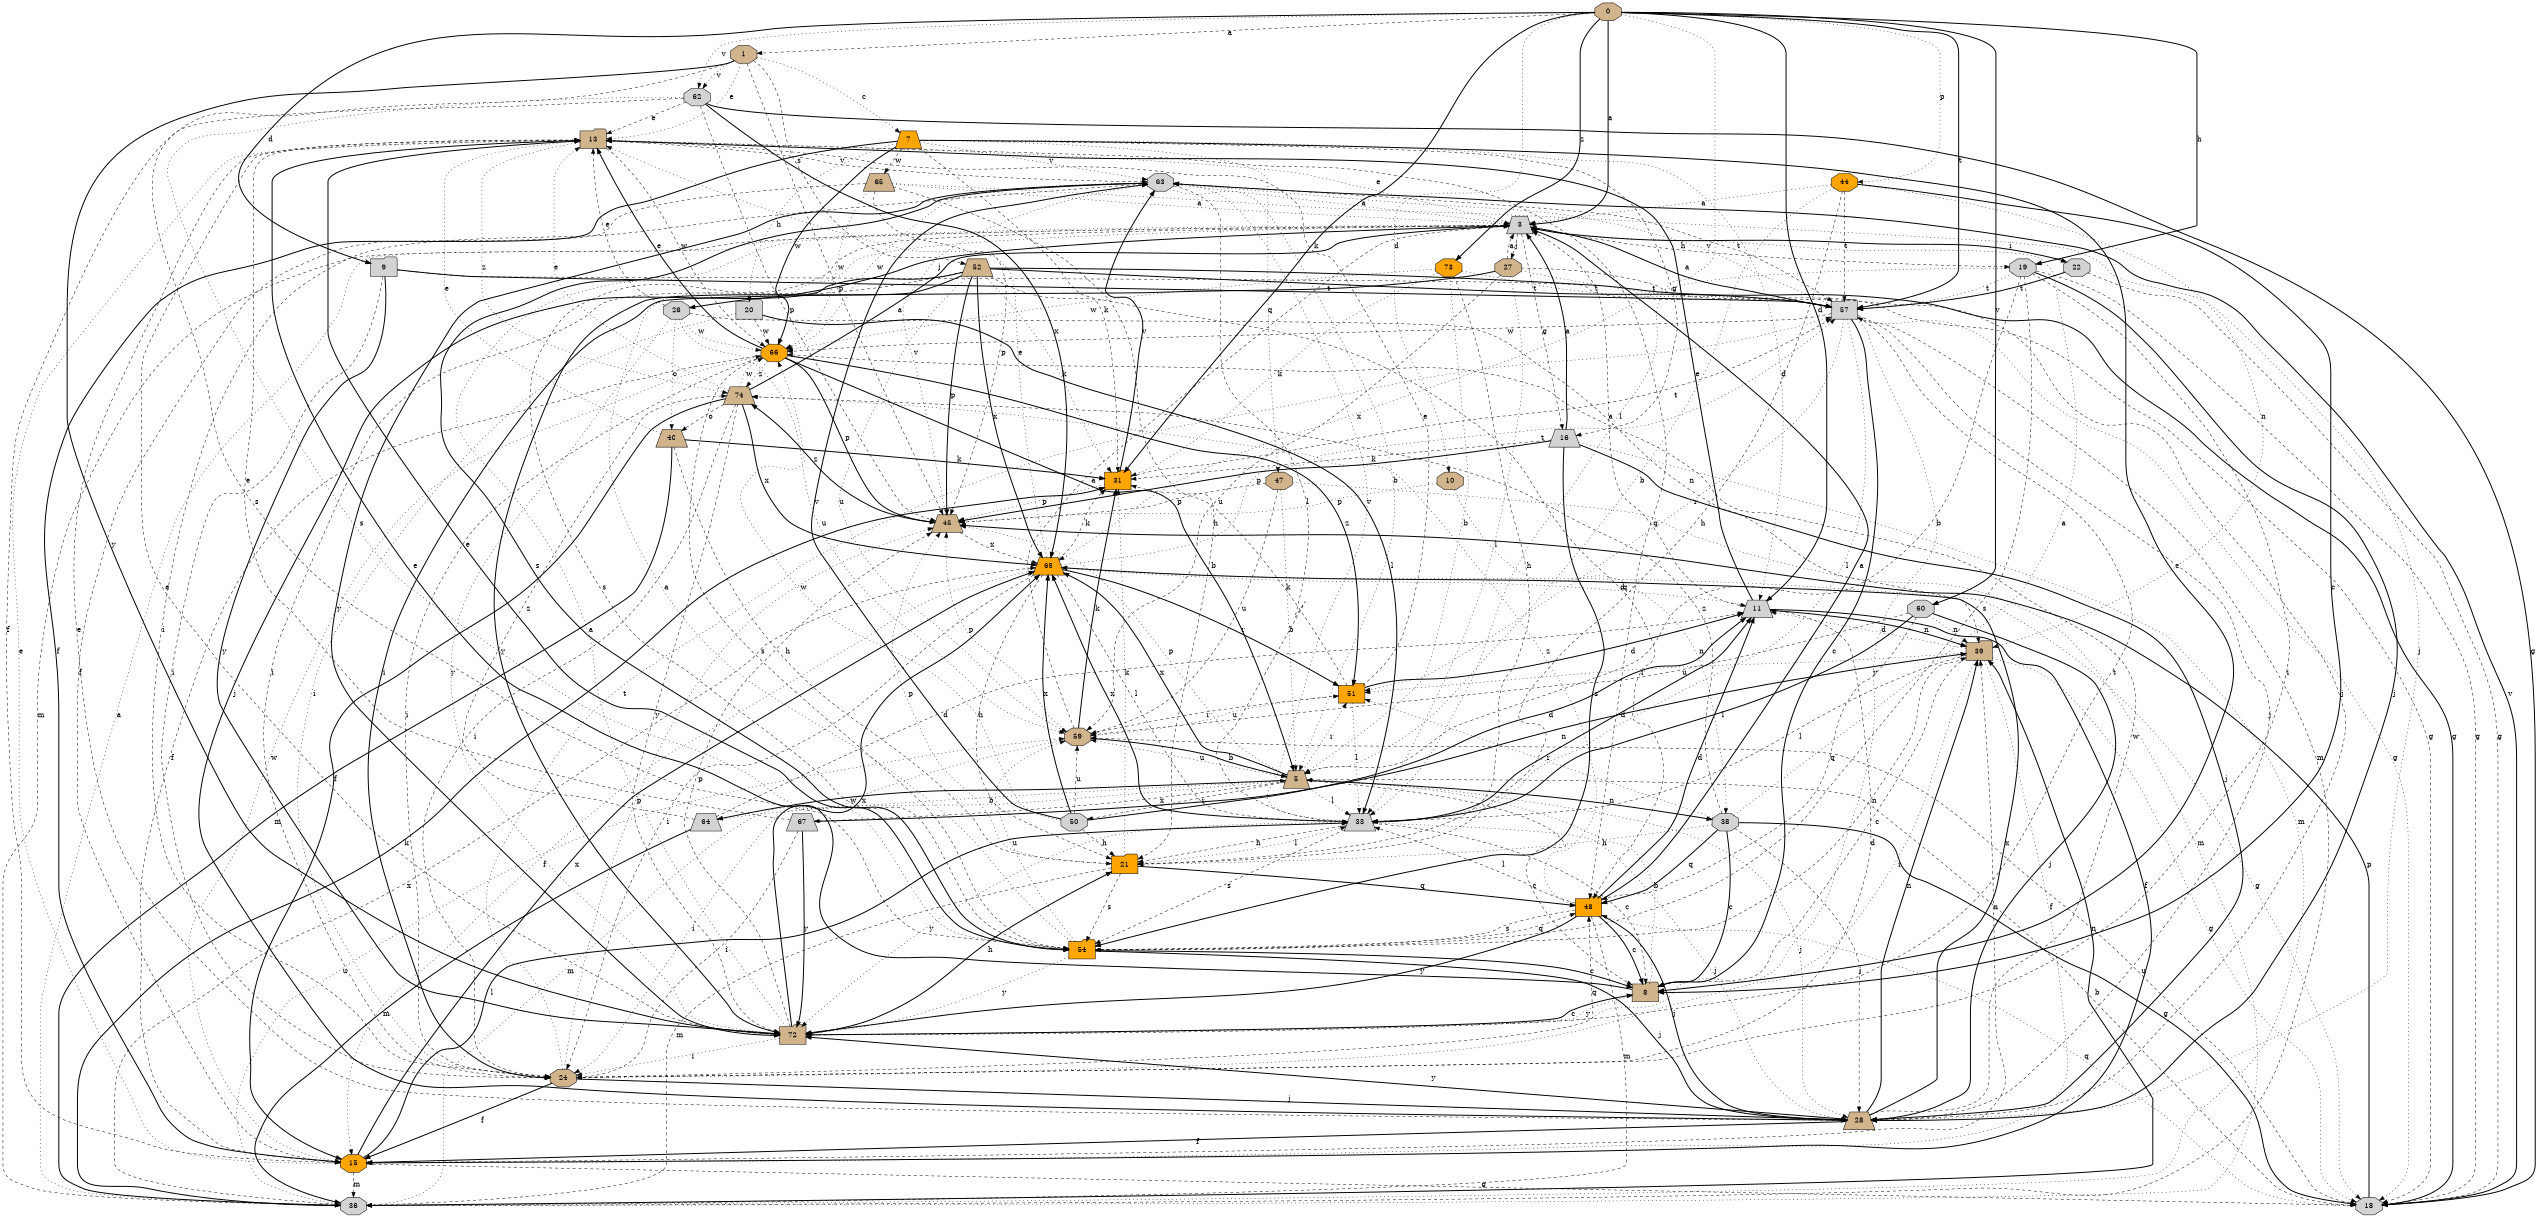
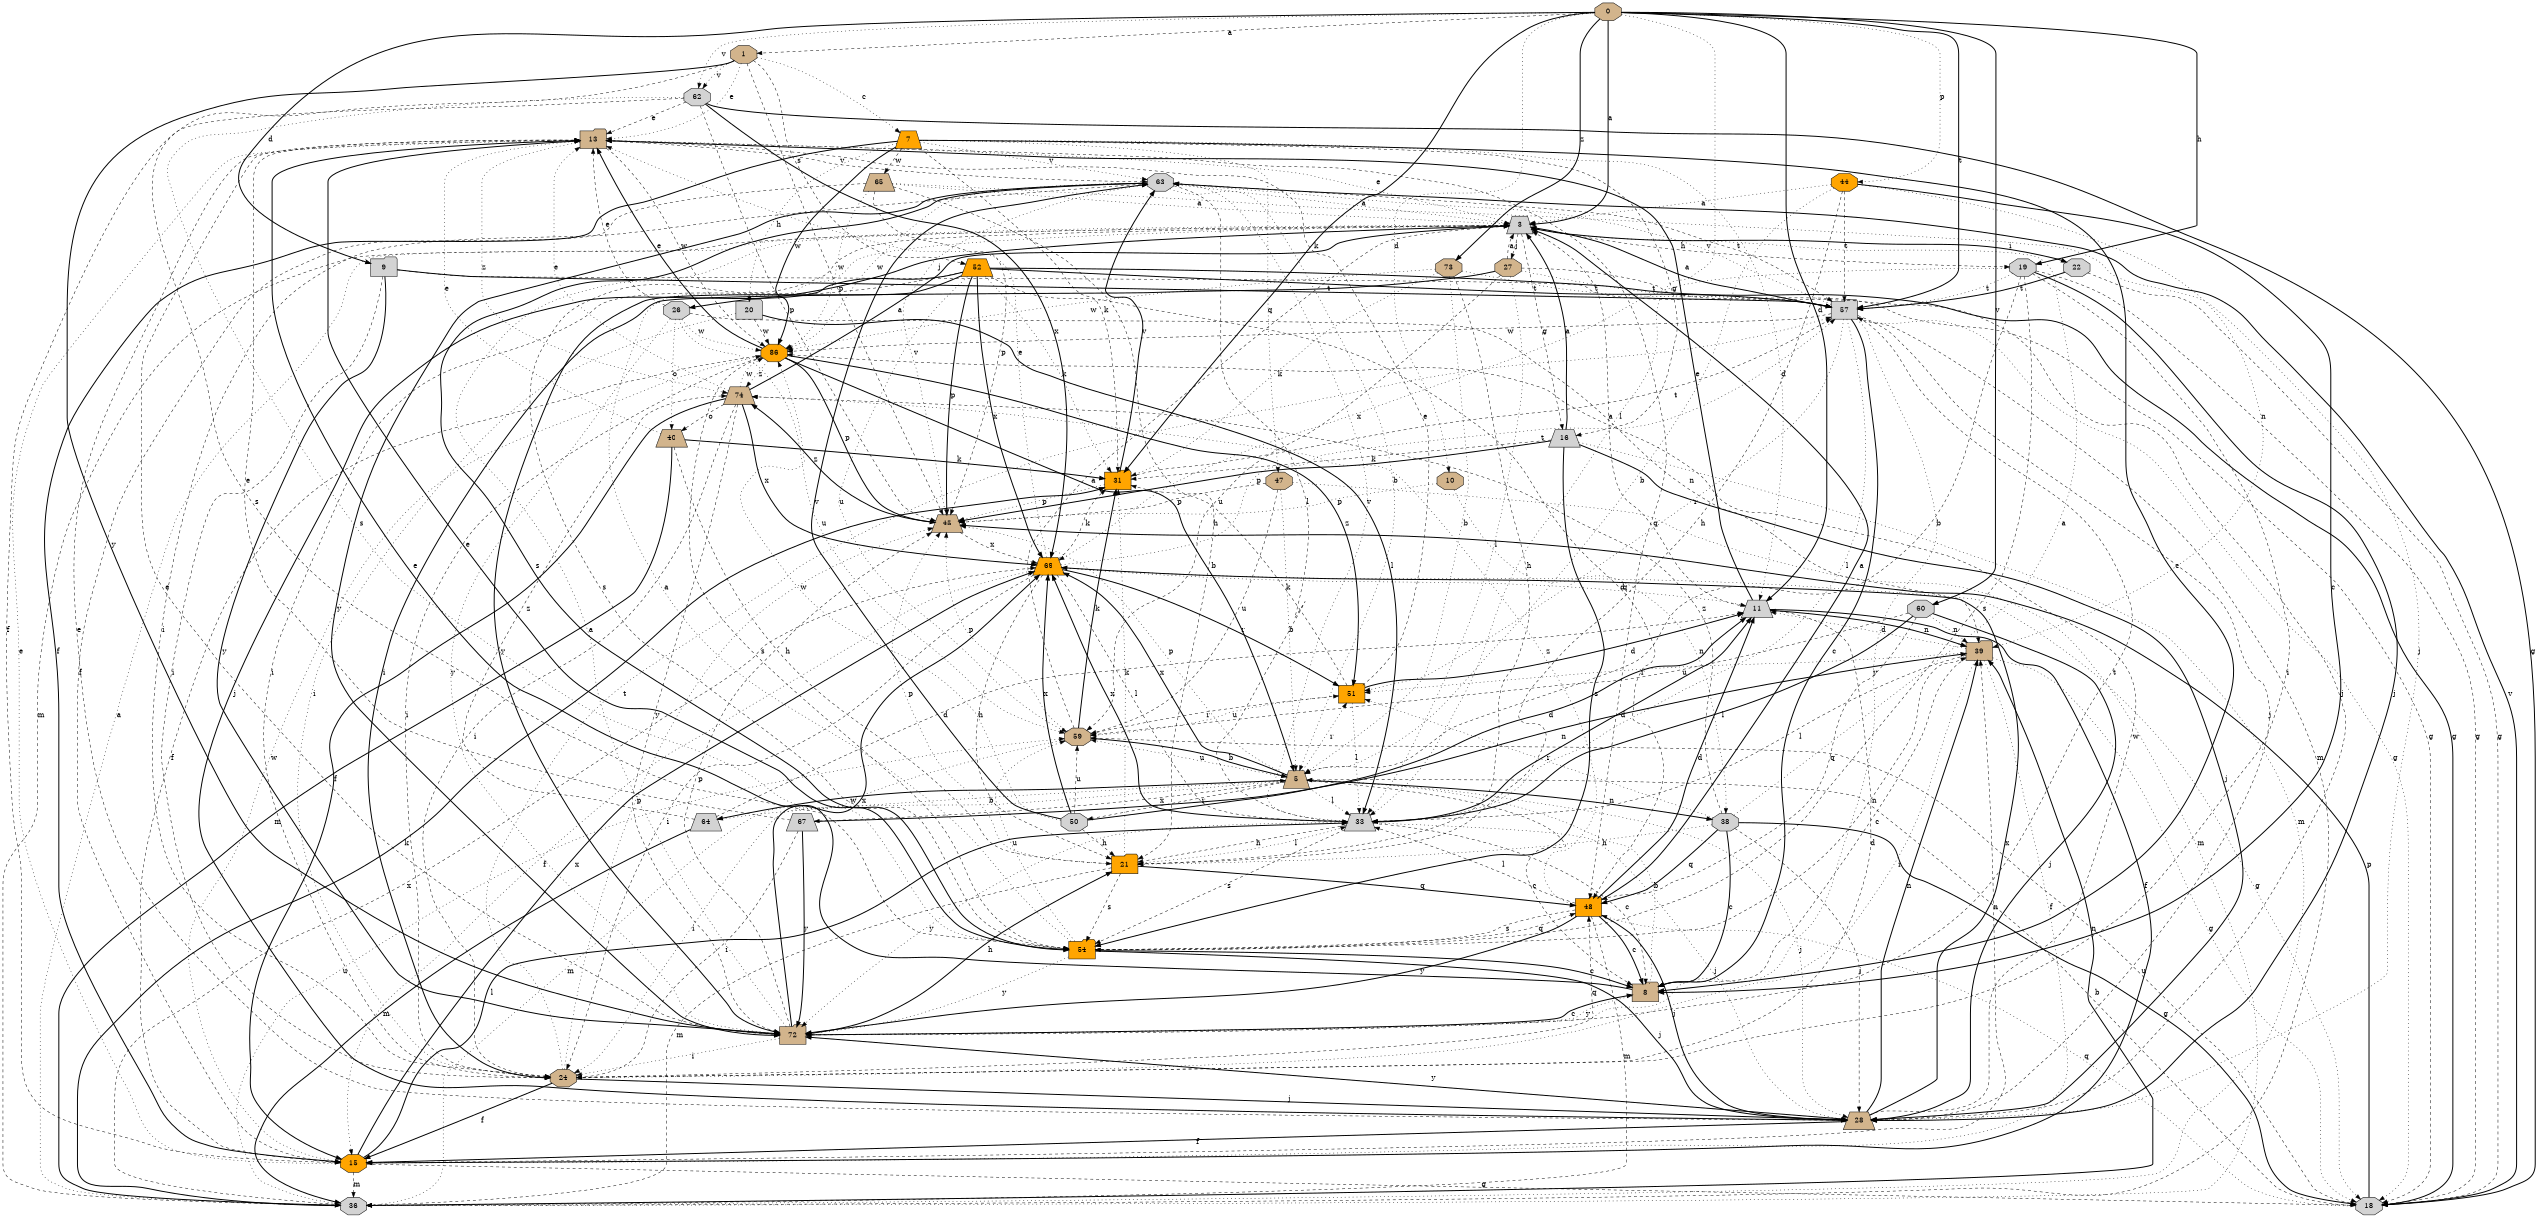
(977, 268) -> (977, 268)
(1449, 268) -> (1449, 268)
(774, 353) -> (774, 353)
